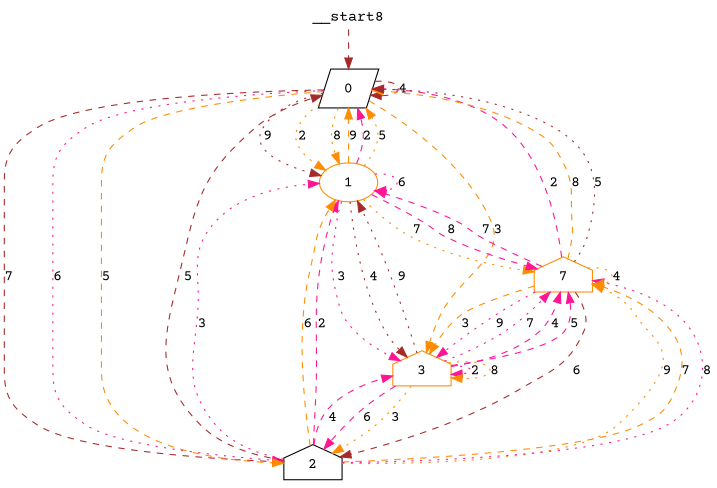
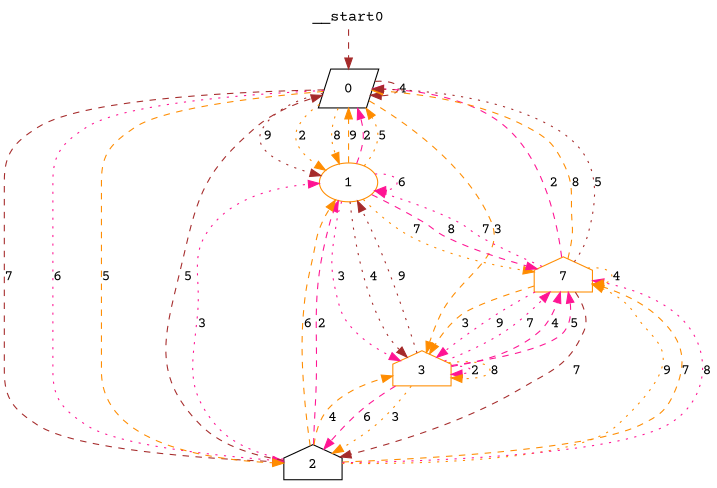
(349, 17) -> (349, 17)
(465, 227) -> (465, 227)
(577, 370) -> (577, 370)
(337, 401) -> (337, 401)
